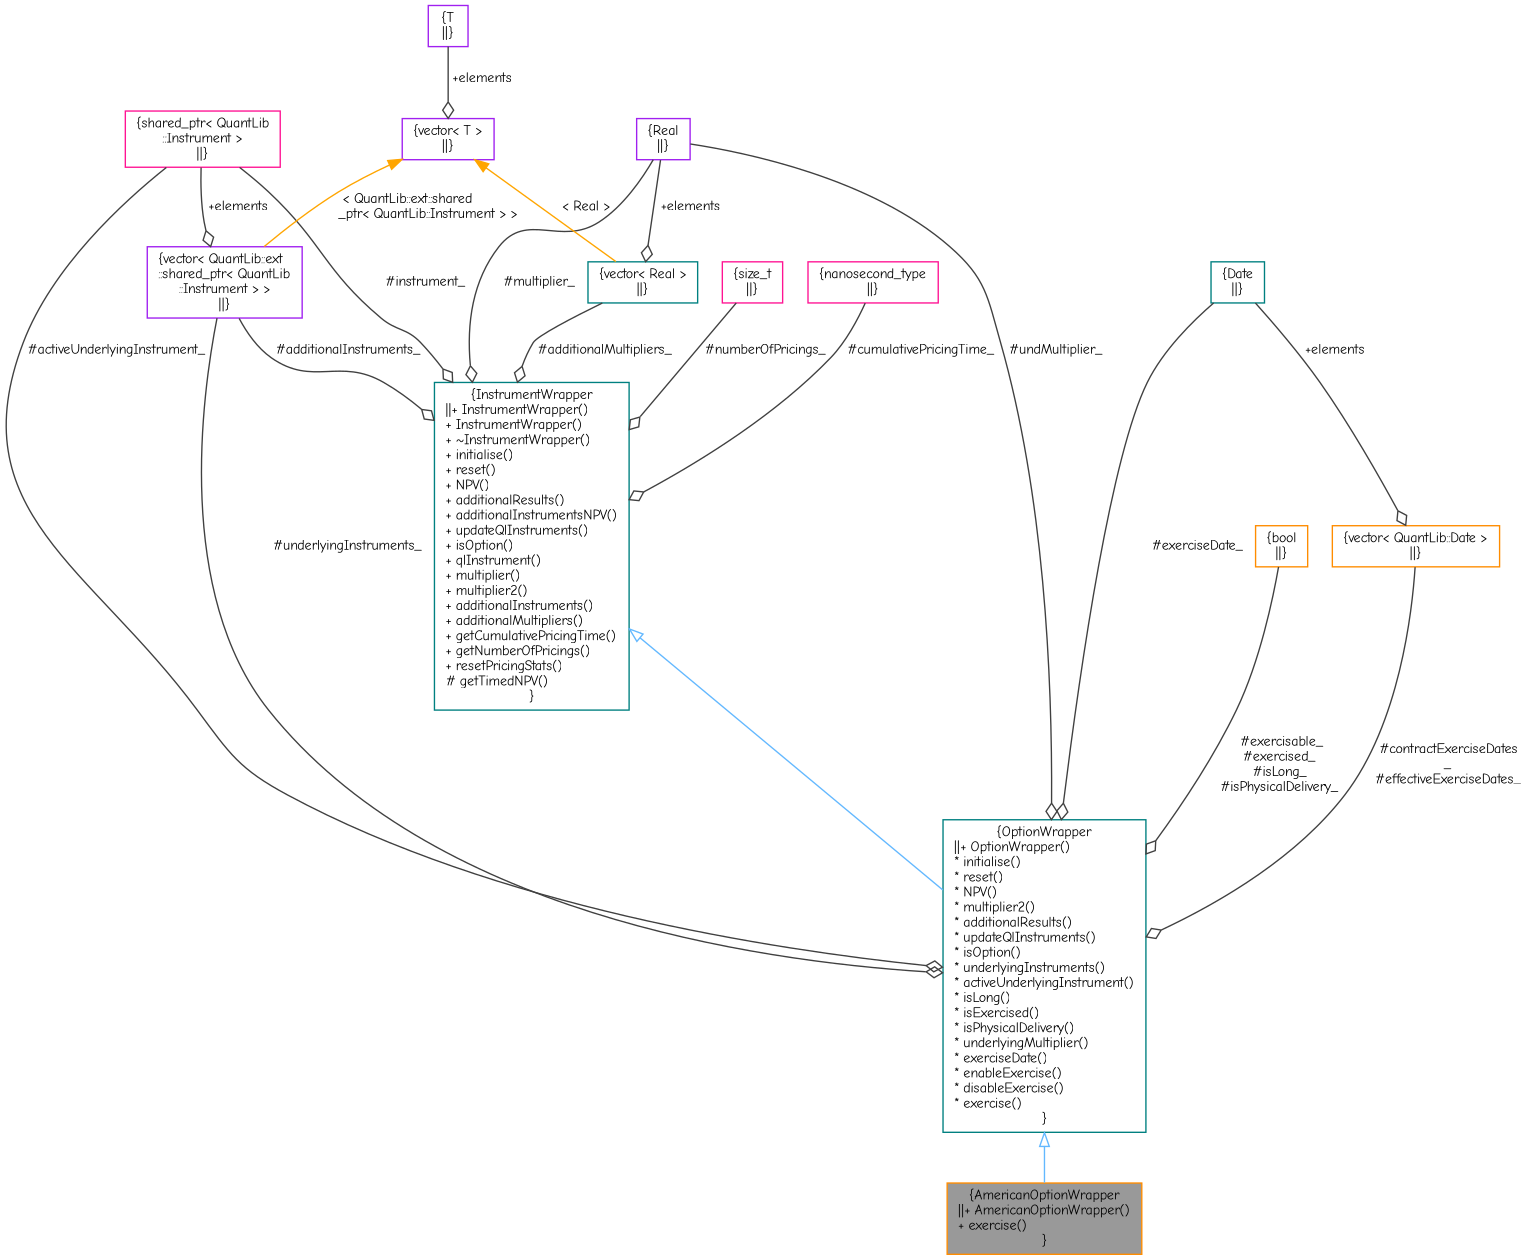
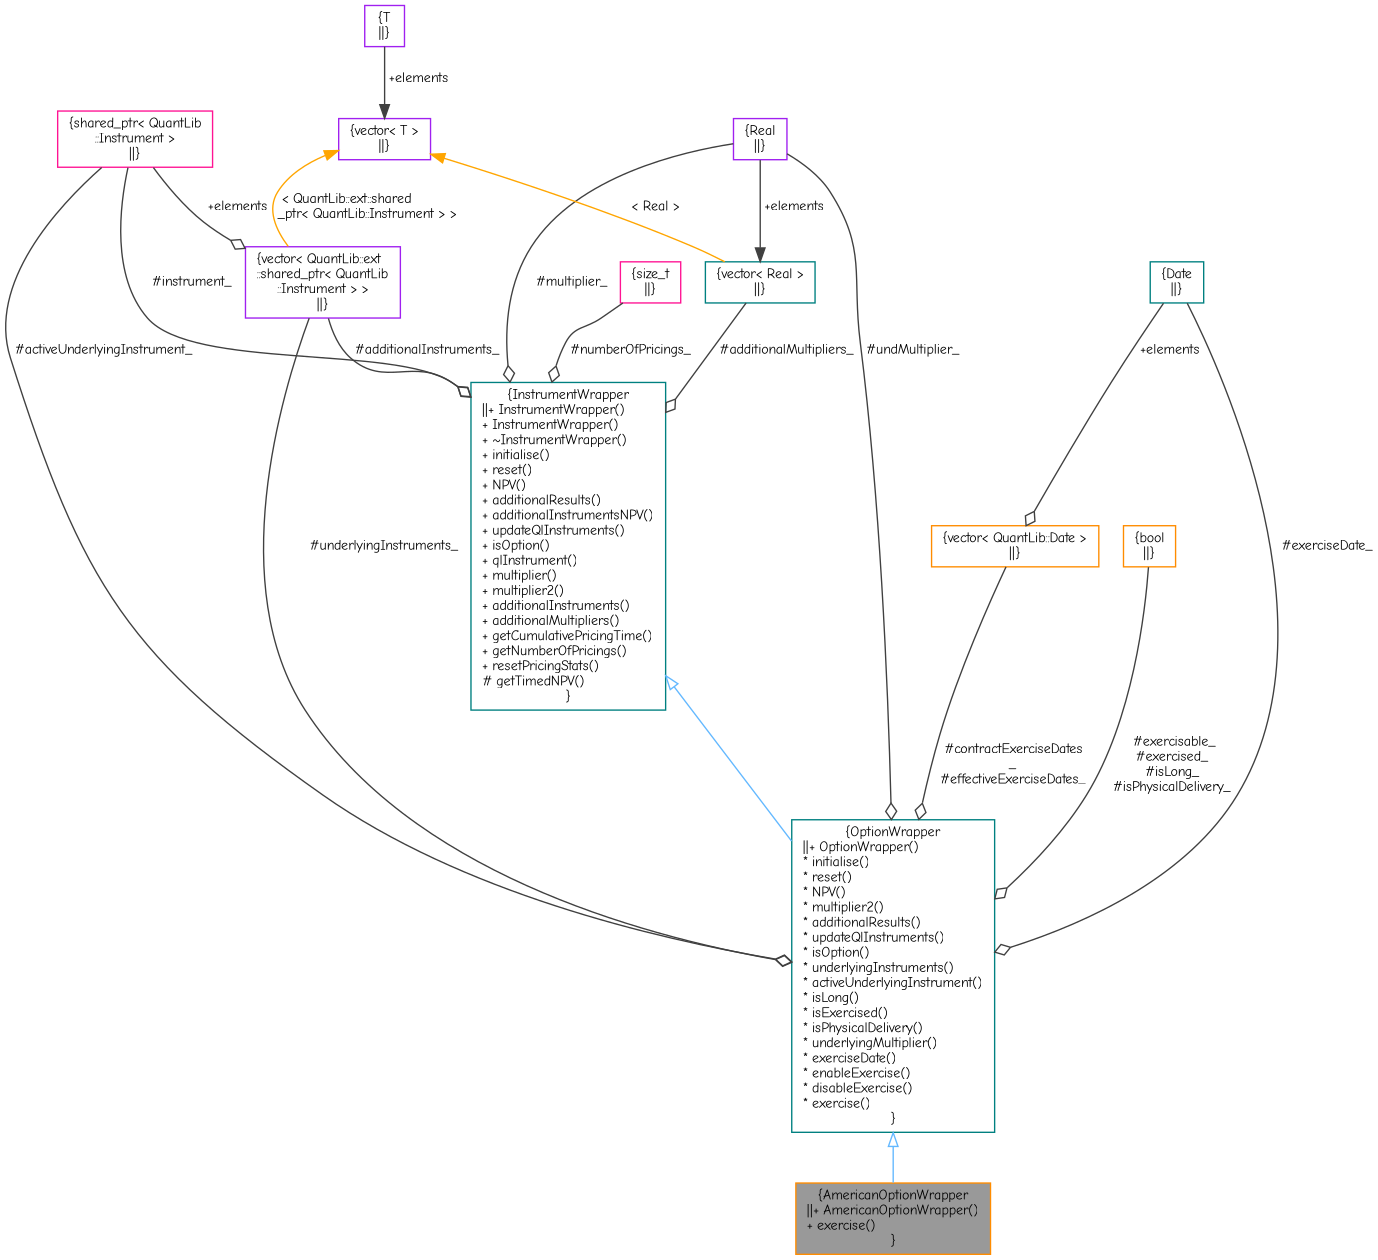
(448, 74) -> (385, 75)
(654, 203) -> (760, 204)
(873, 282) -> none
